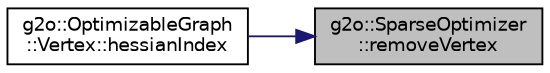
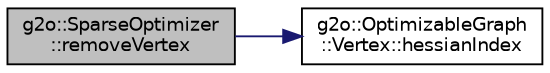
(272, 36) -> (259, 36)
